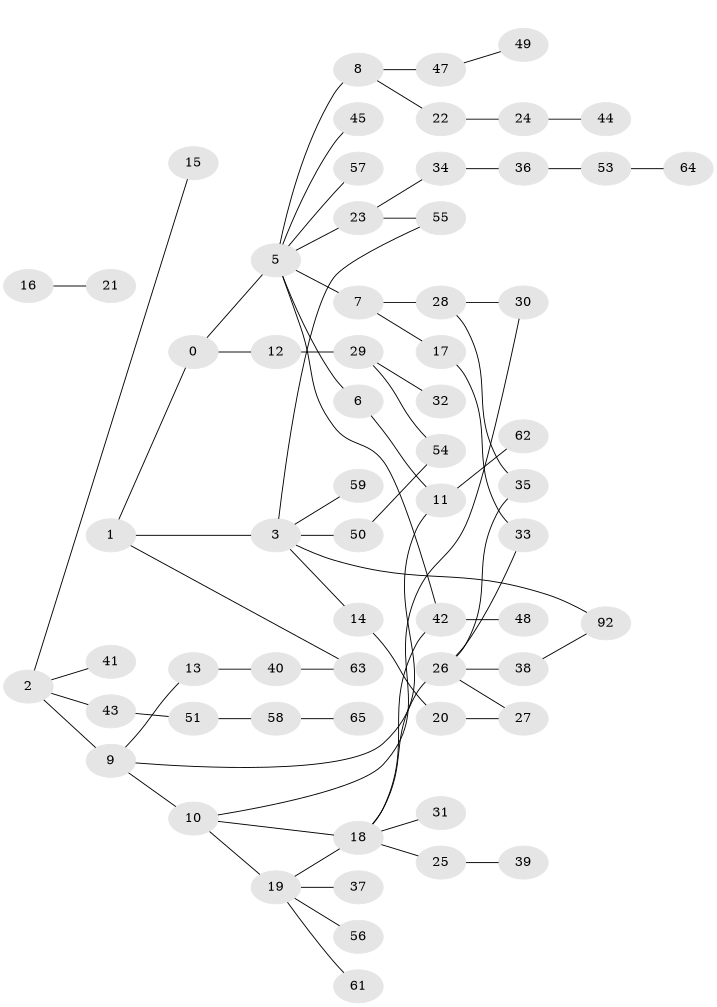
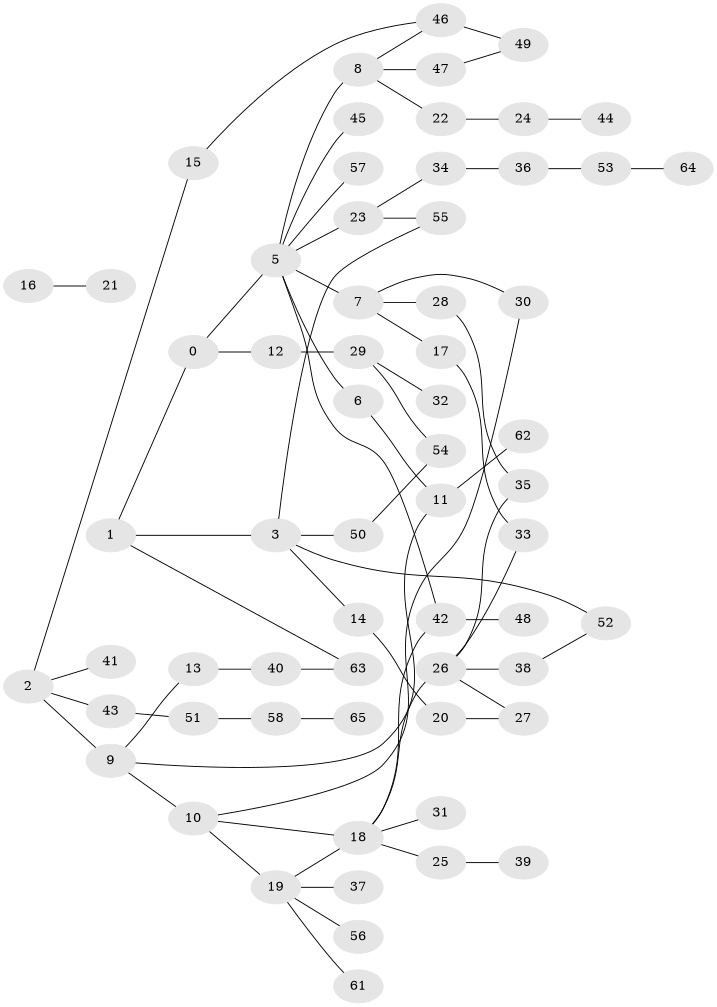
none -> (441, 20)
(482, 302) -> (441, 274)
(358, 486) -> none
(606, 623) -> (606, 623)
